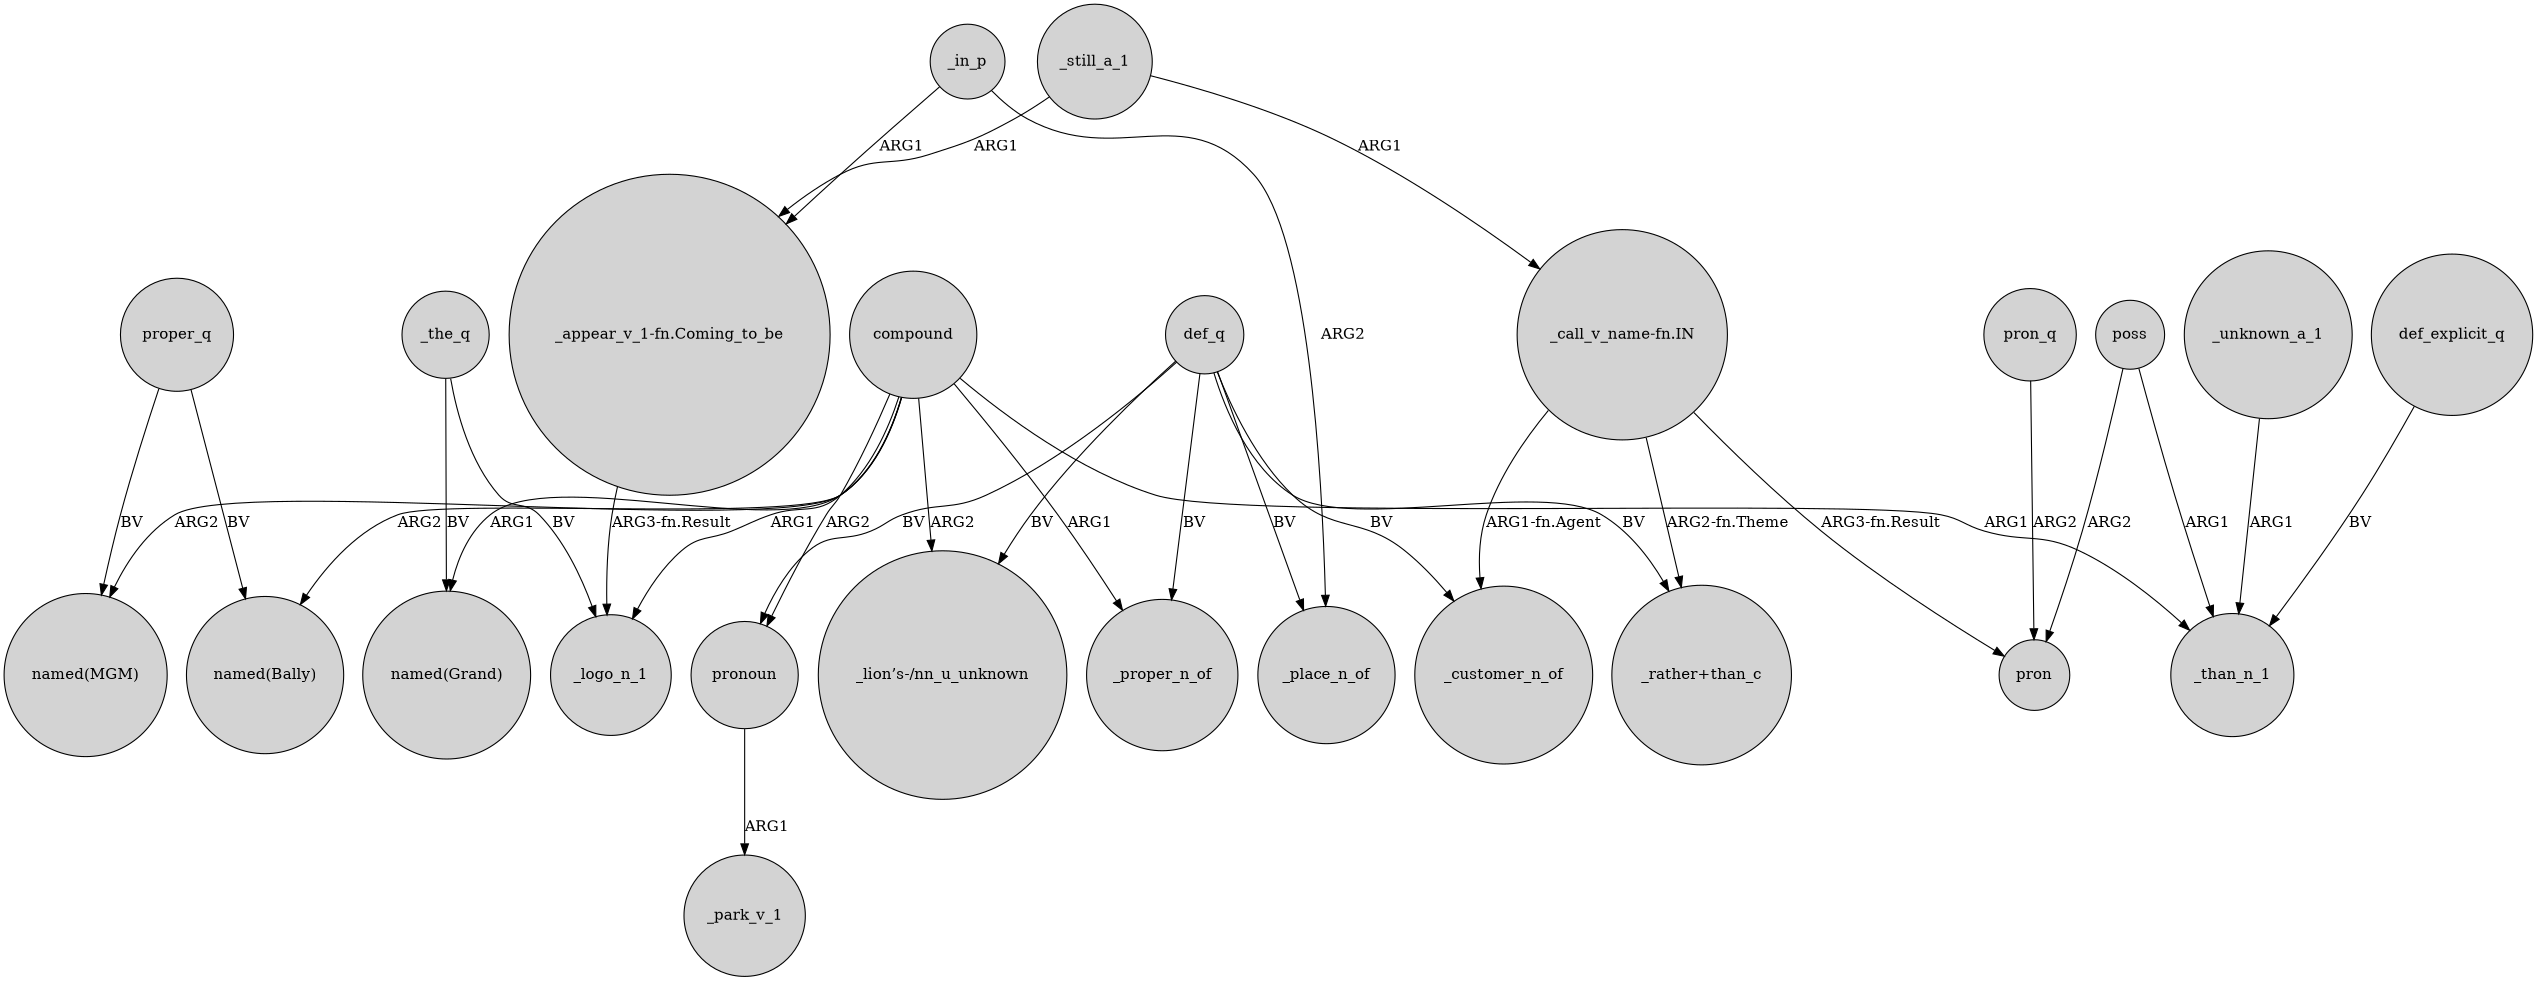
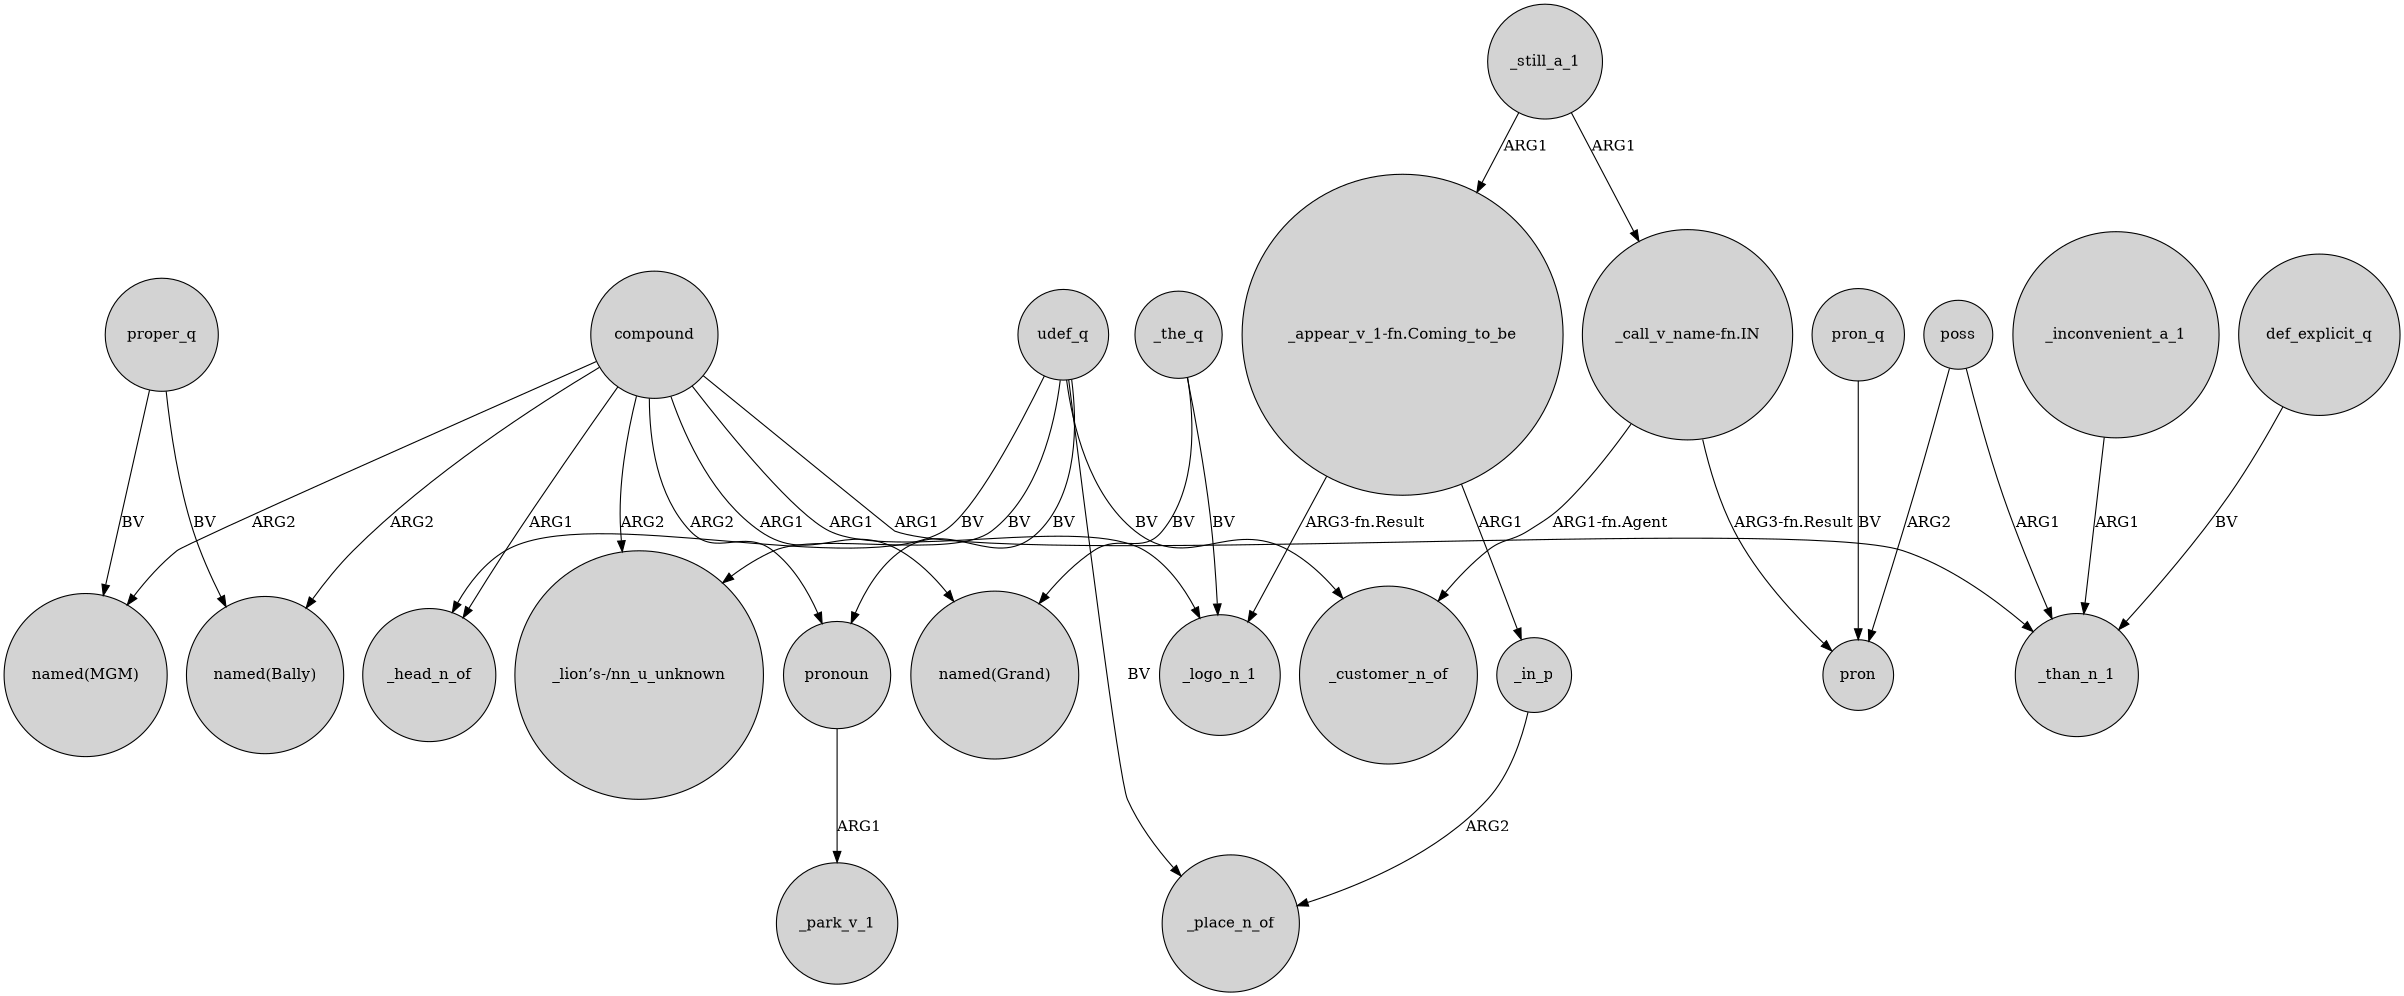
(866, 151) -> (1491, 560)
(1205, 335) -> (1063, 335)
(2268, 335) -> (2116, 335)
(2056, 523) -> (1870, 523)
(1162, 675) -> (429, 675)
(1702, 675) -> none
